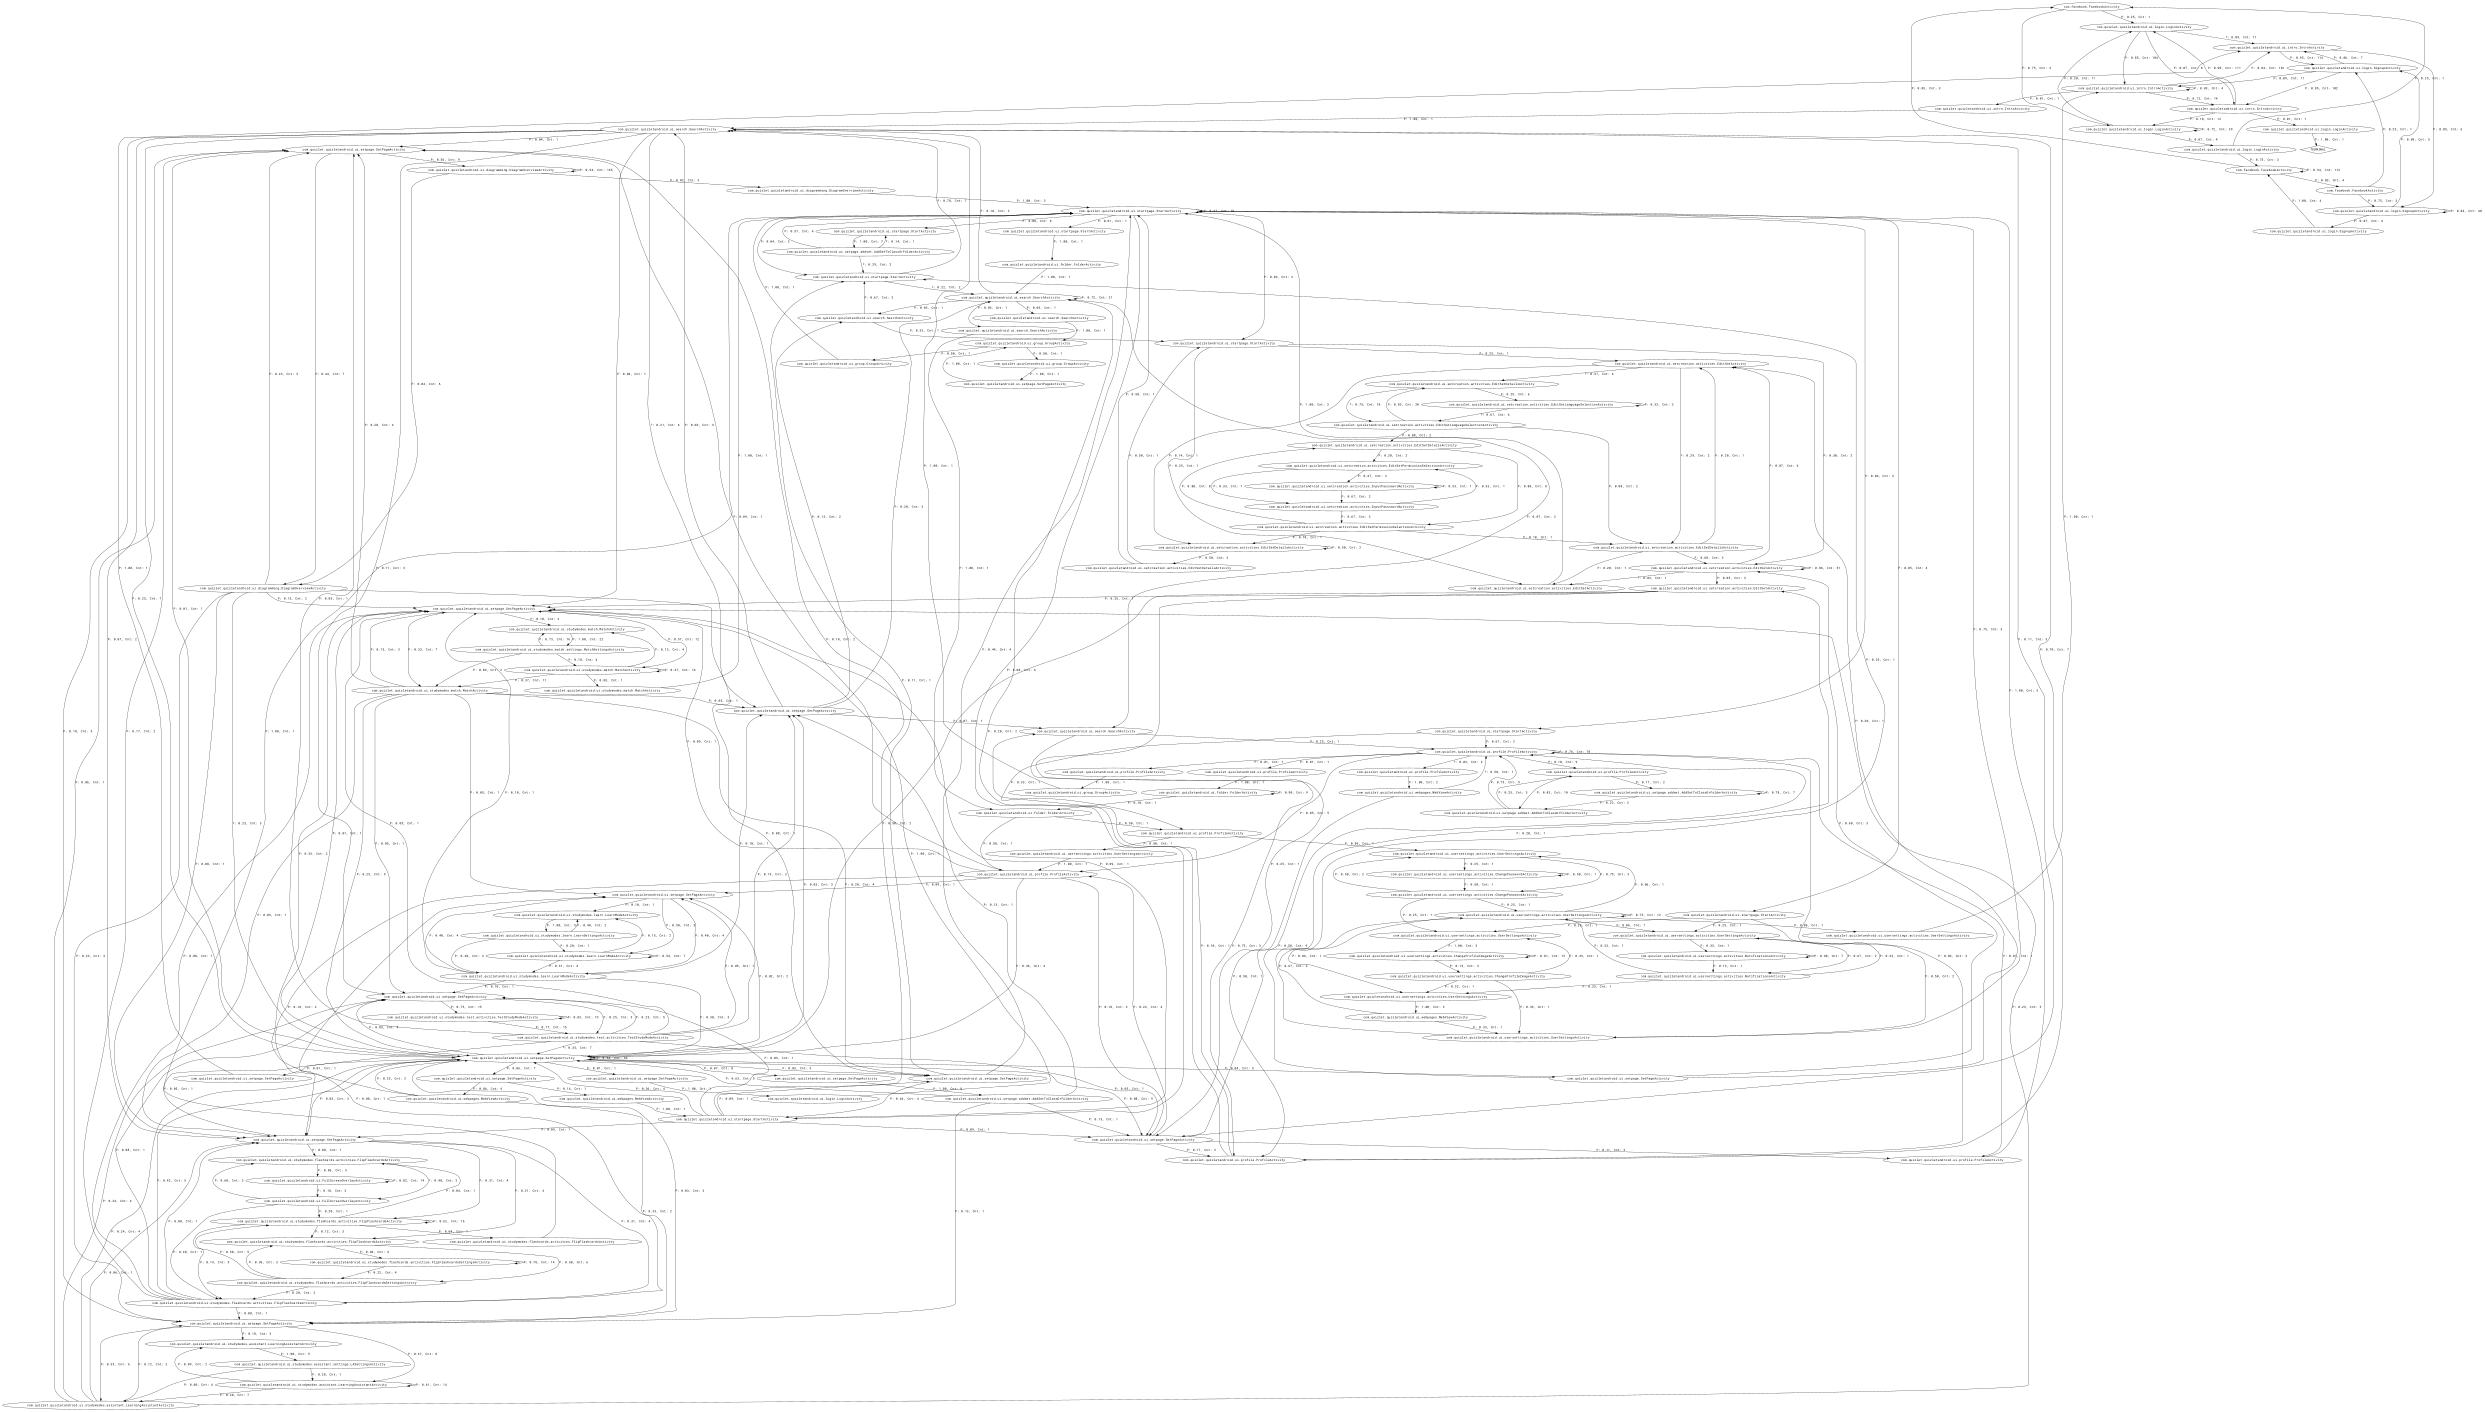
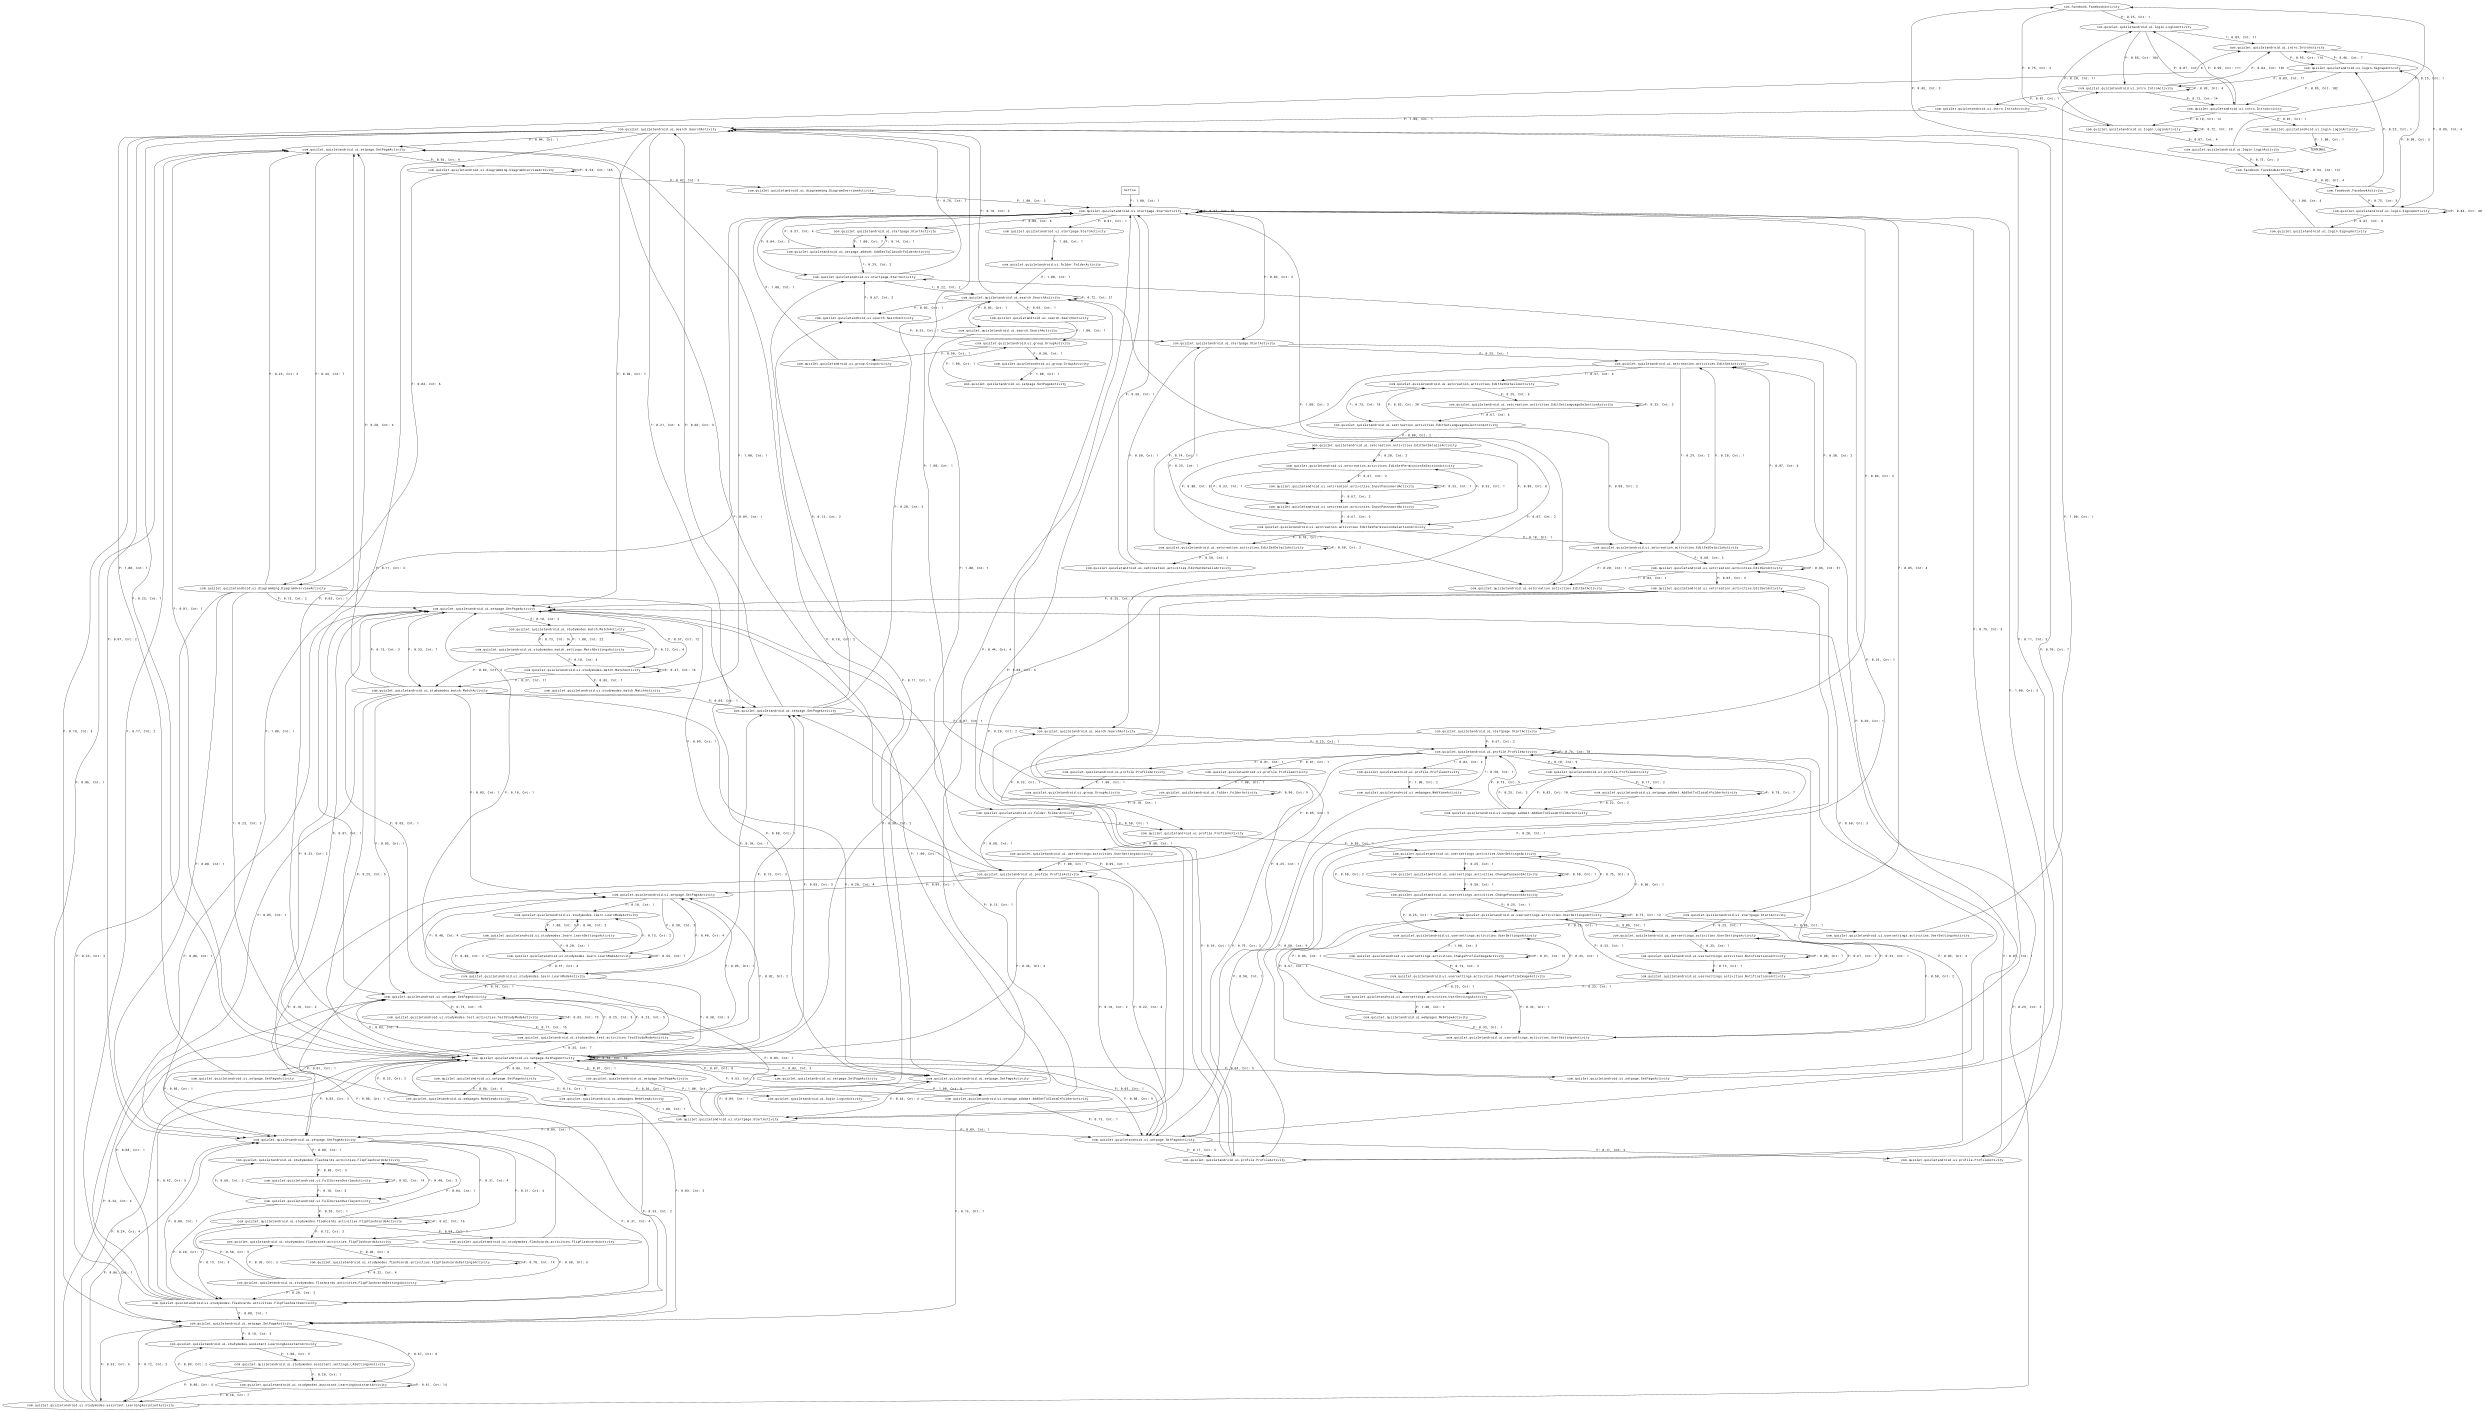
none -> (1130, 191)
